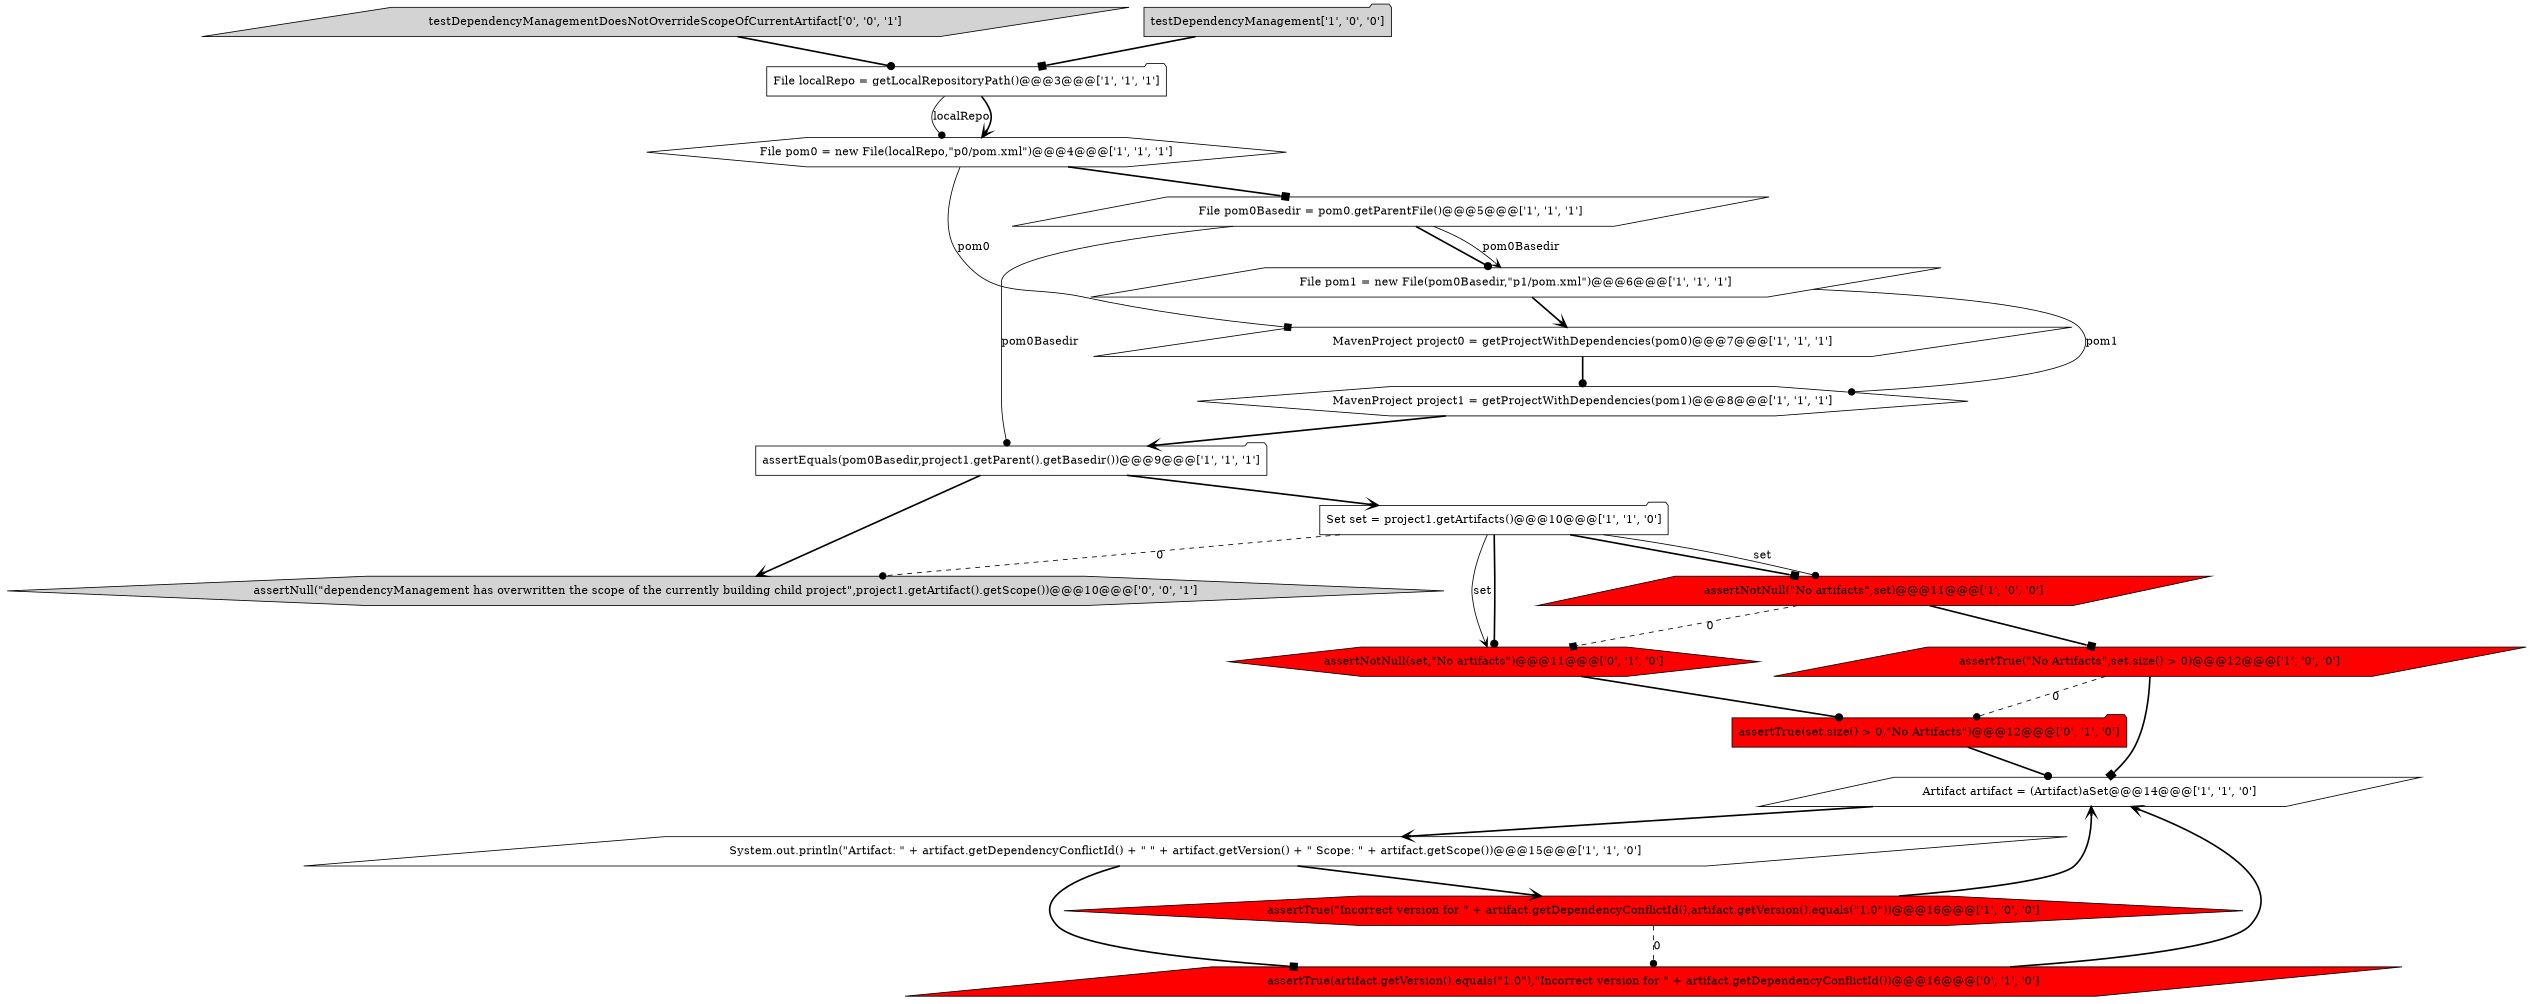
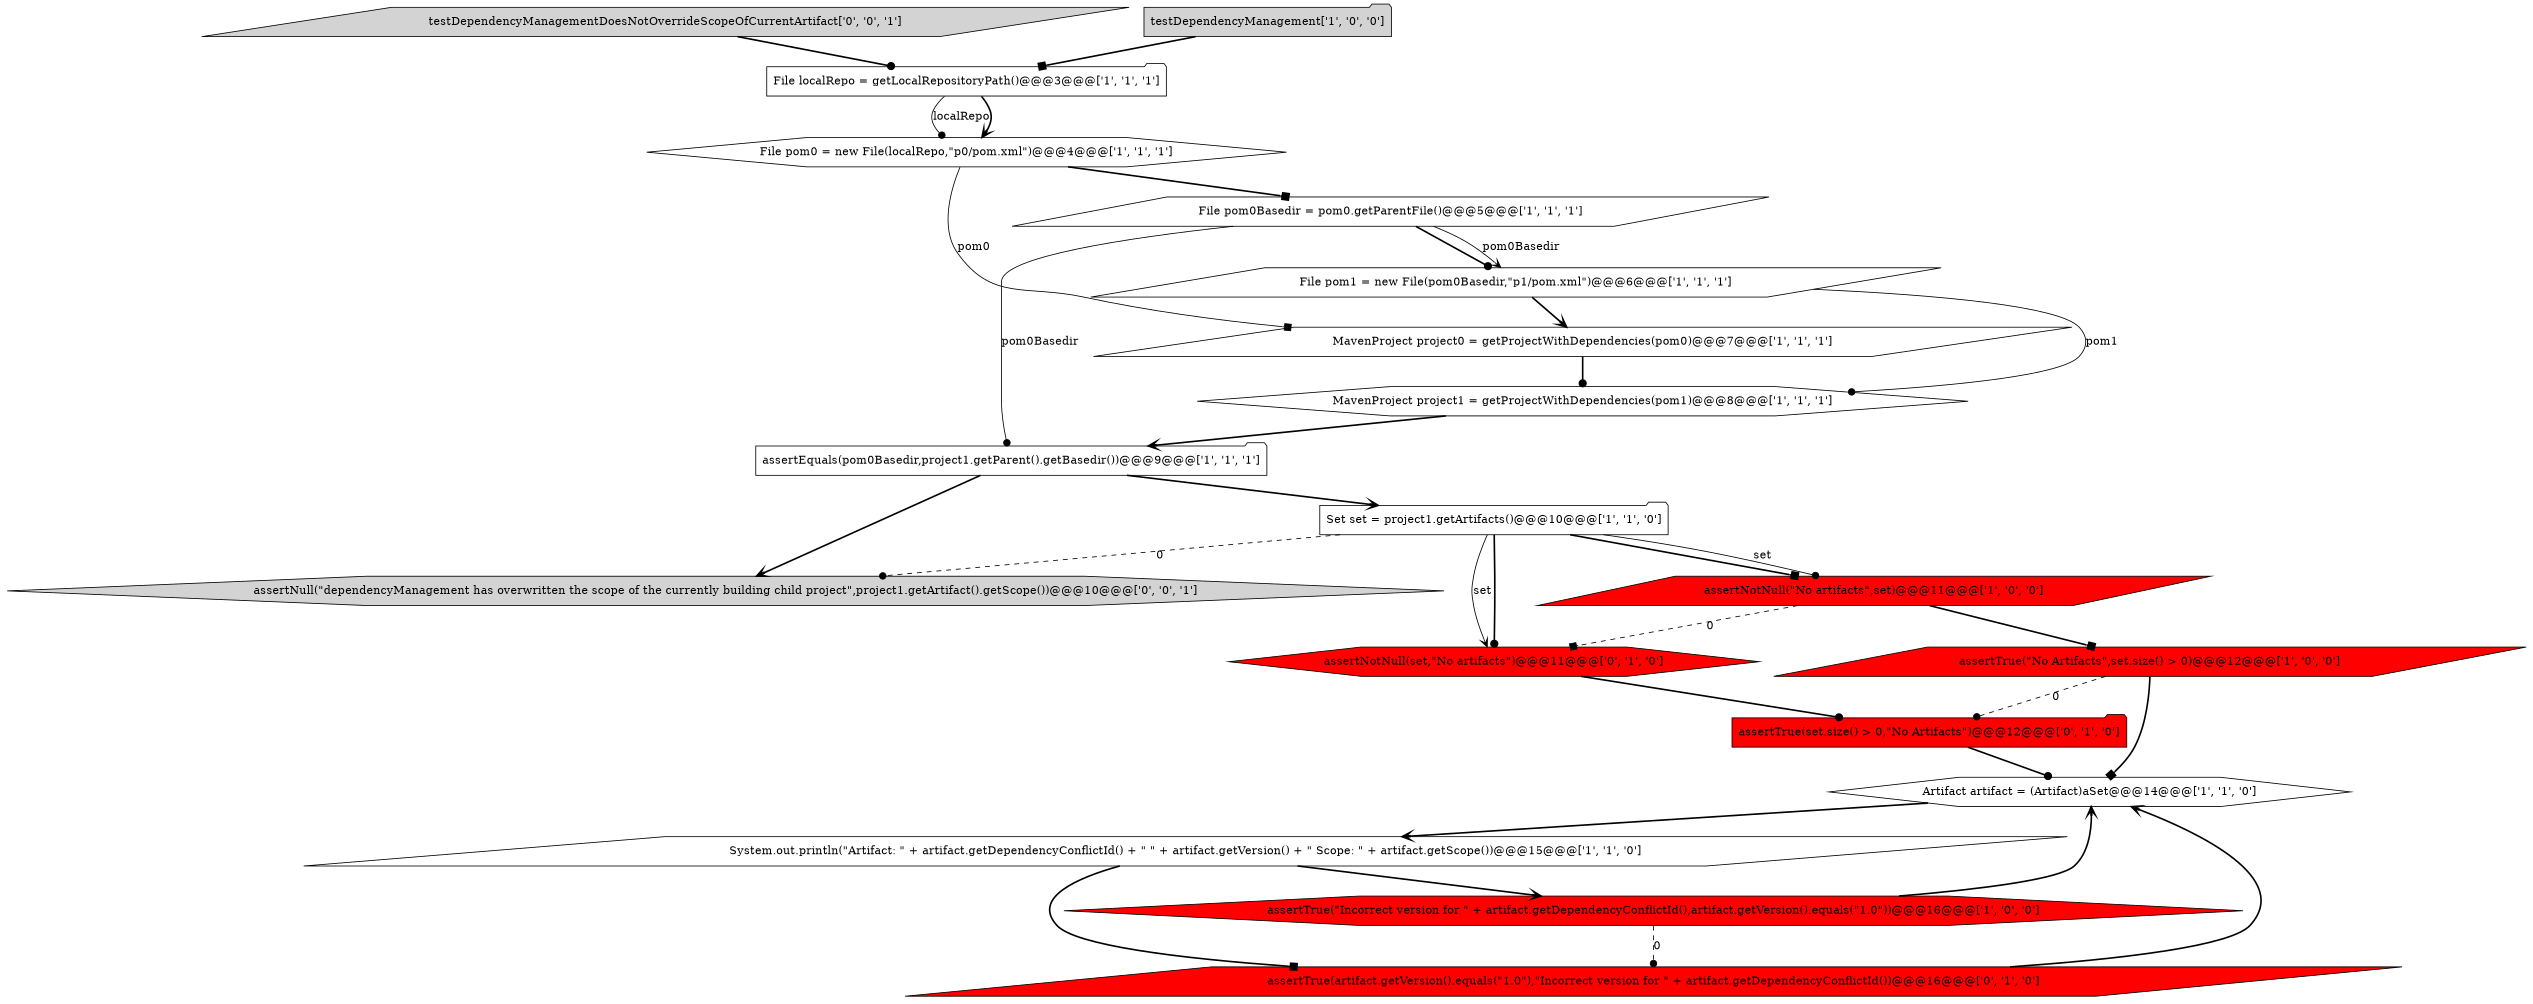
(2090, 792) -> (2090, 792)
